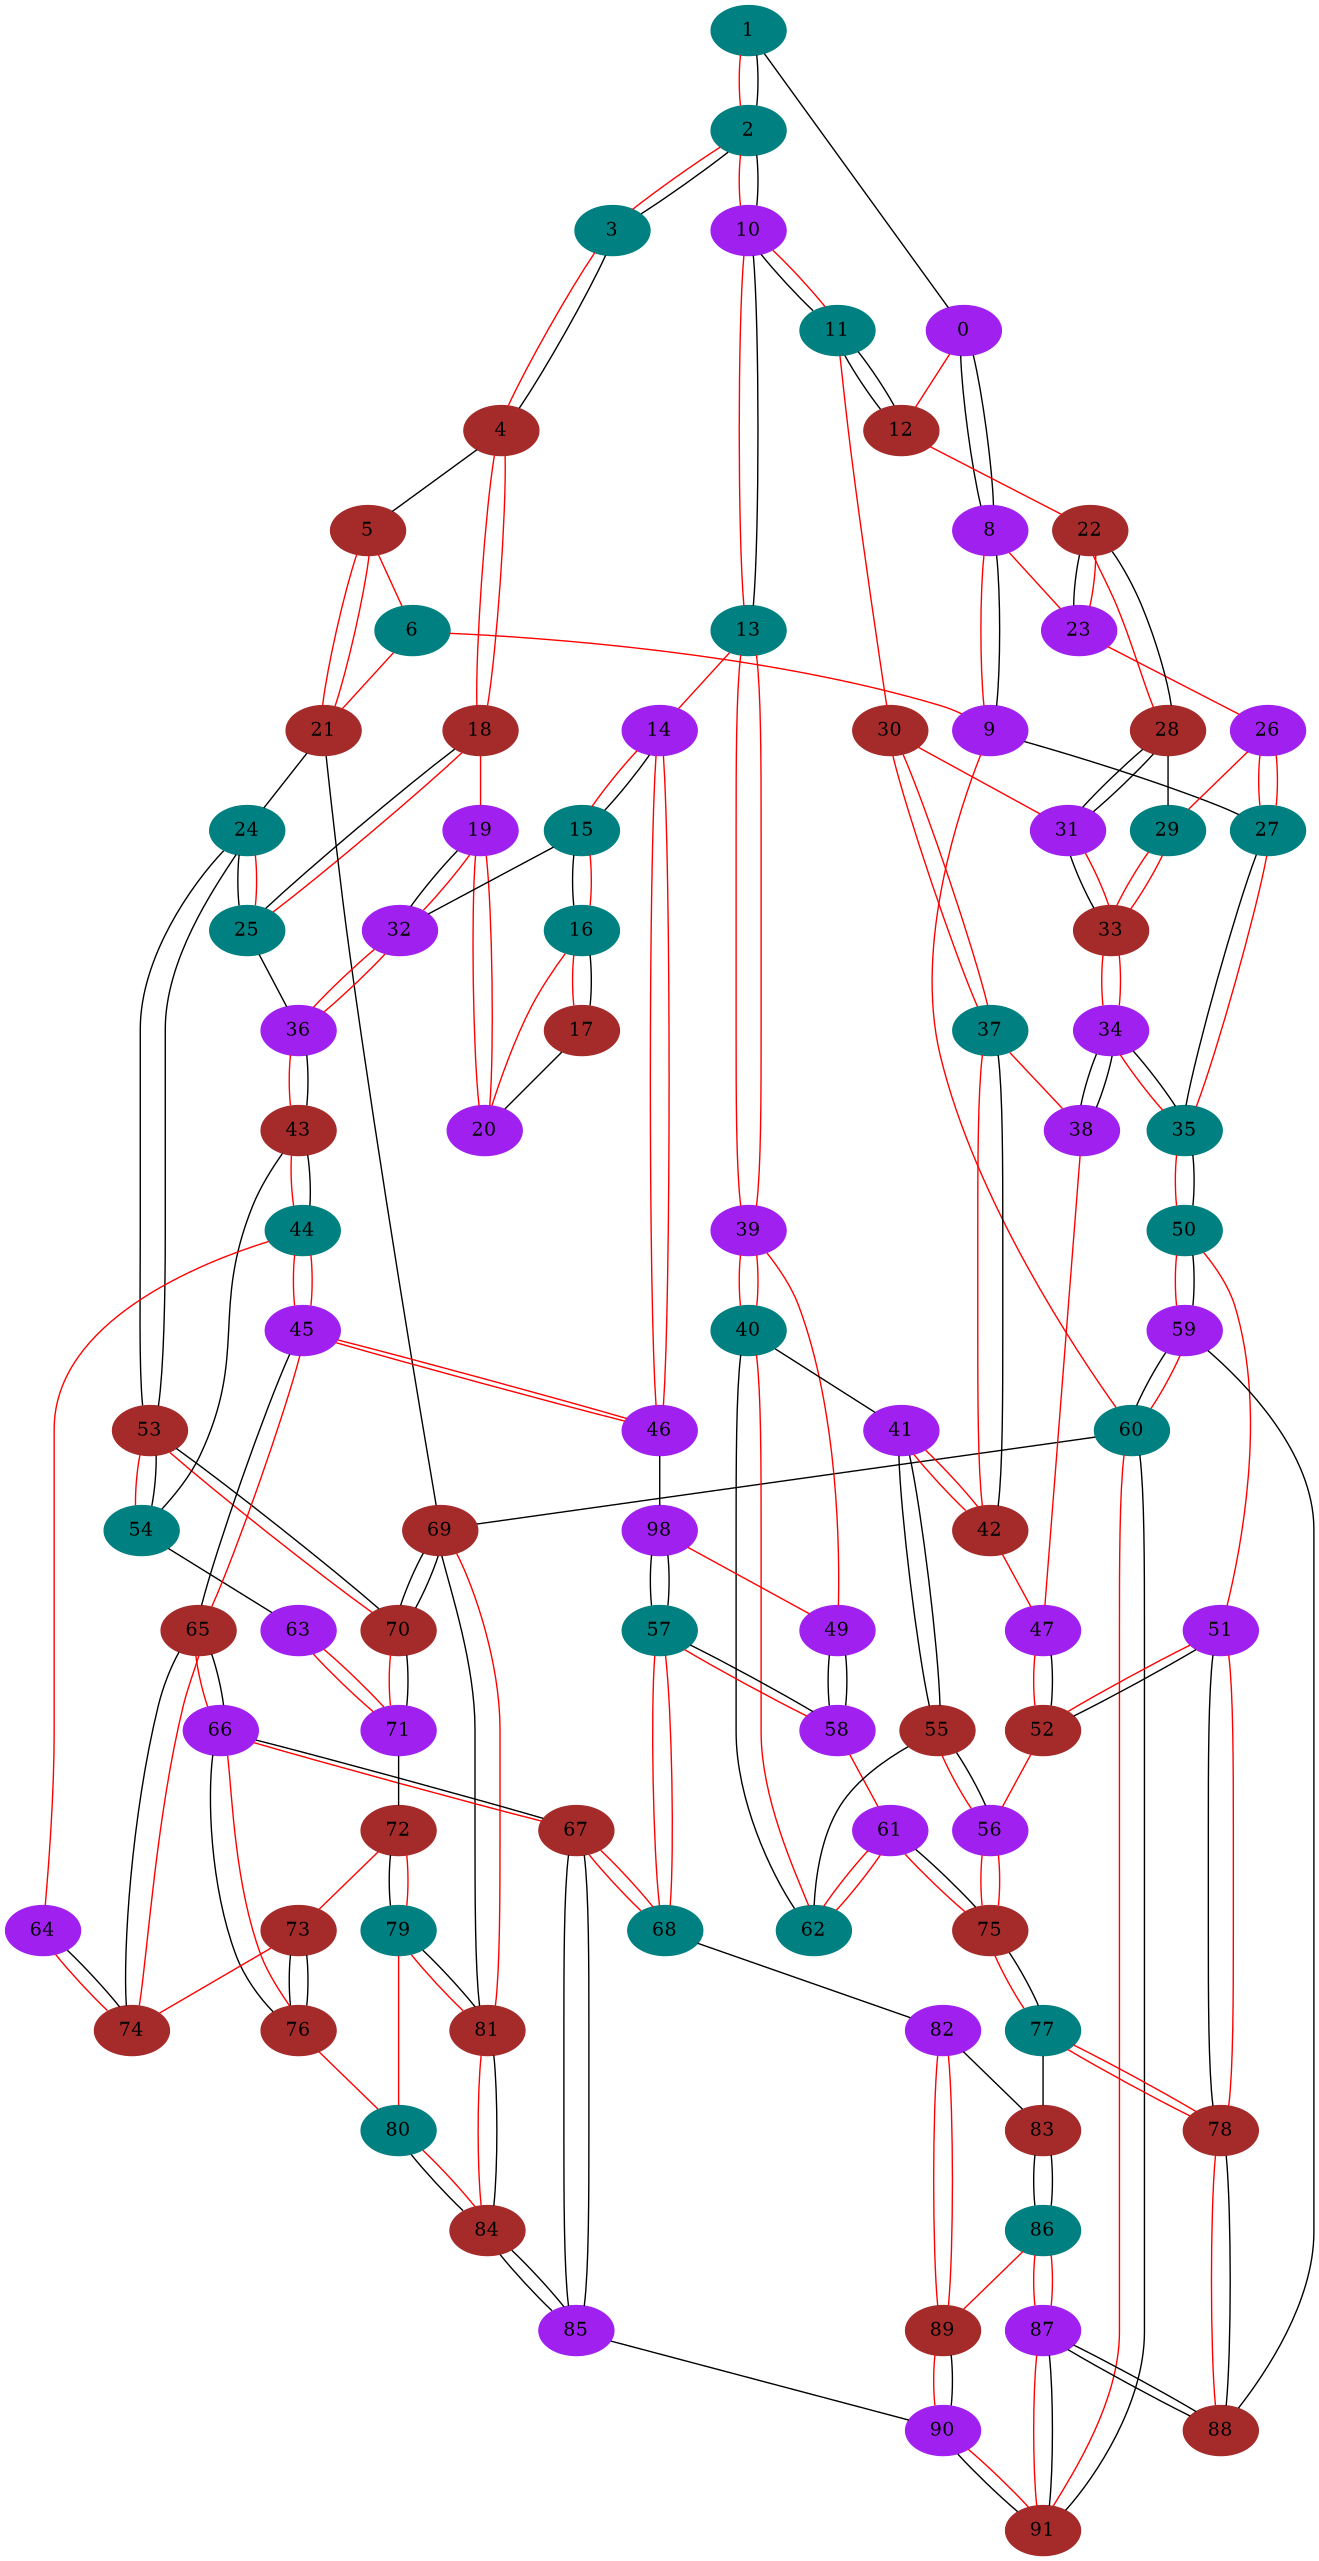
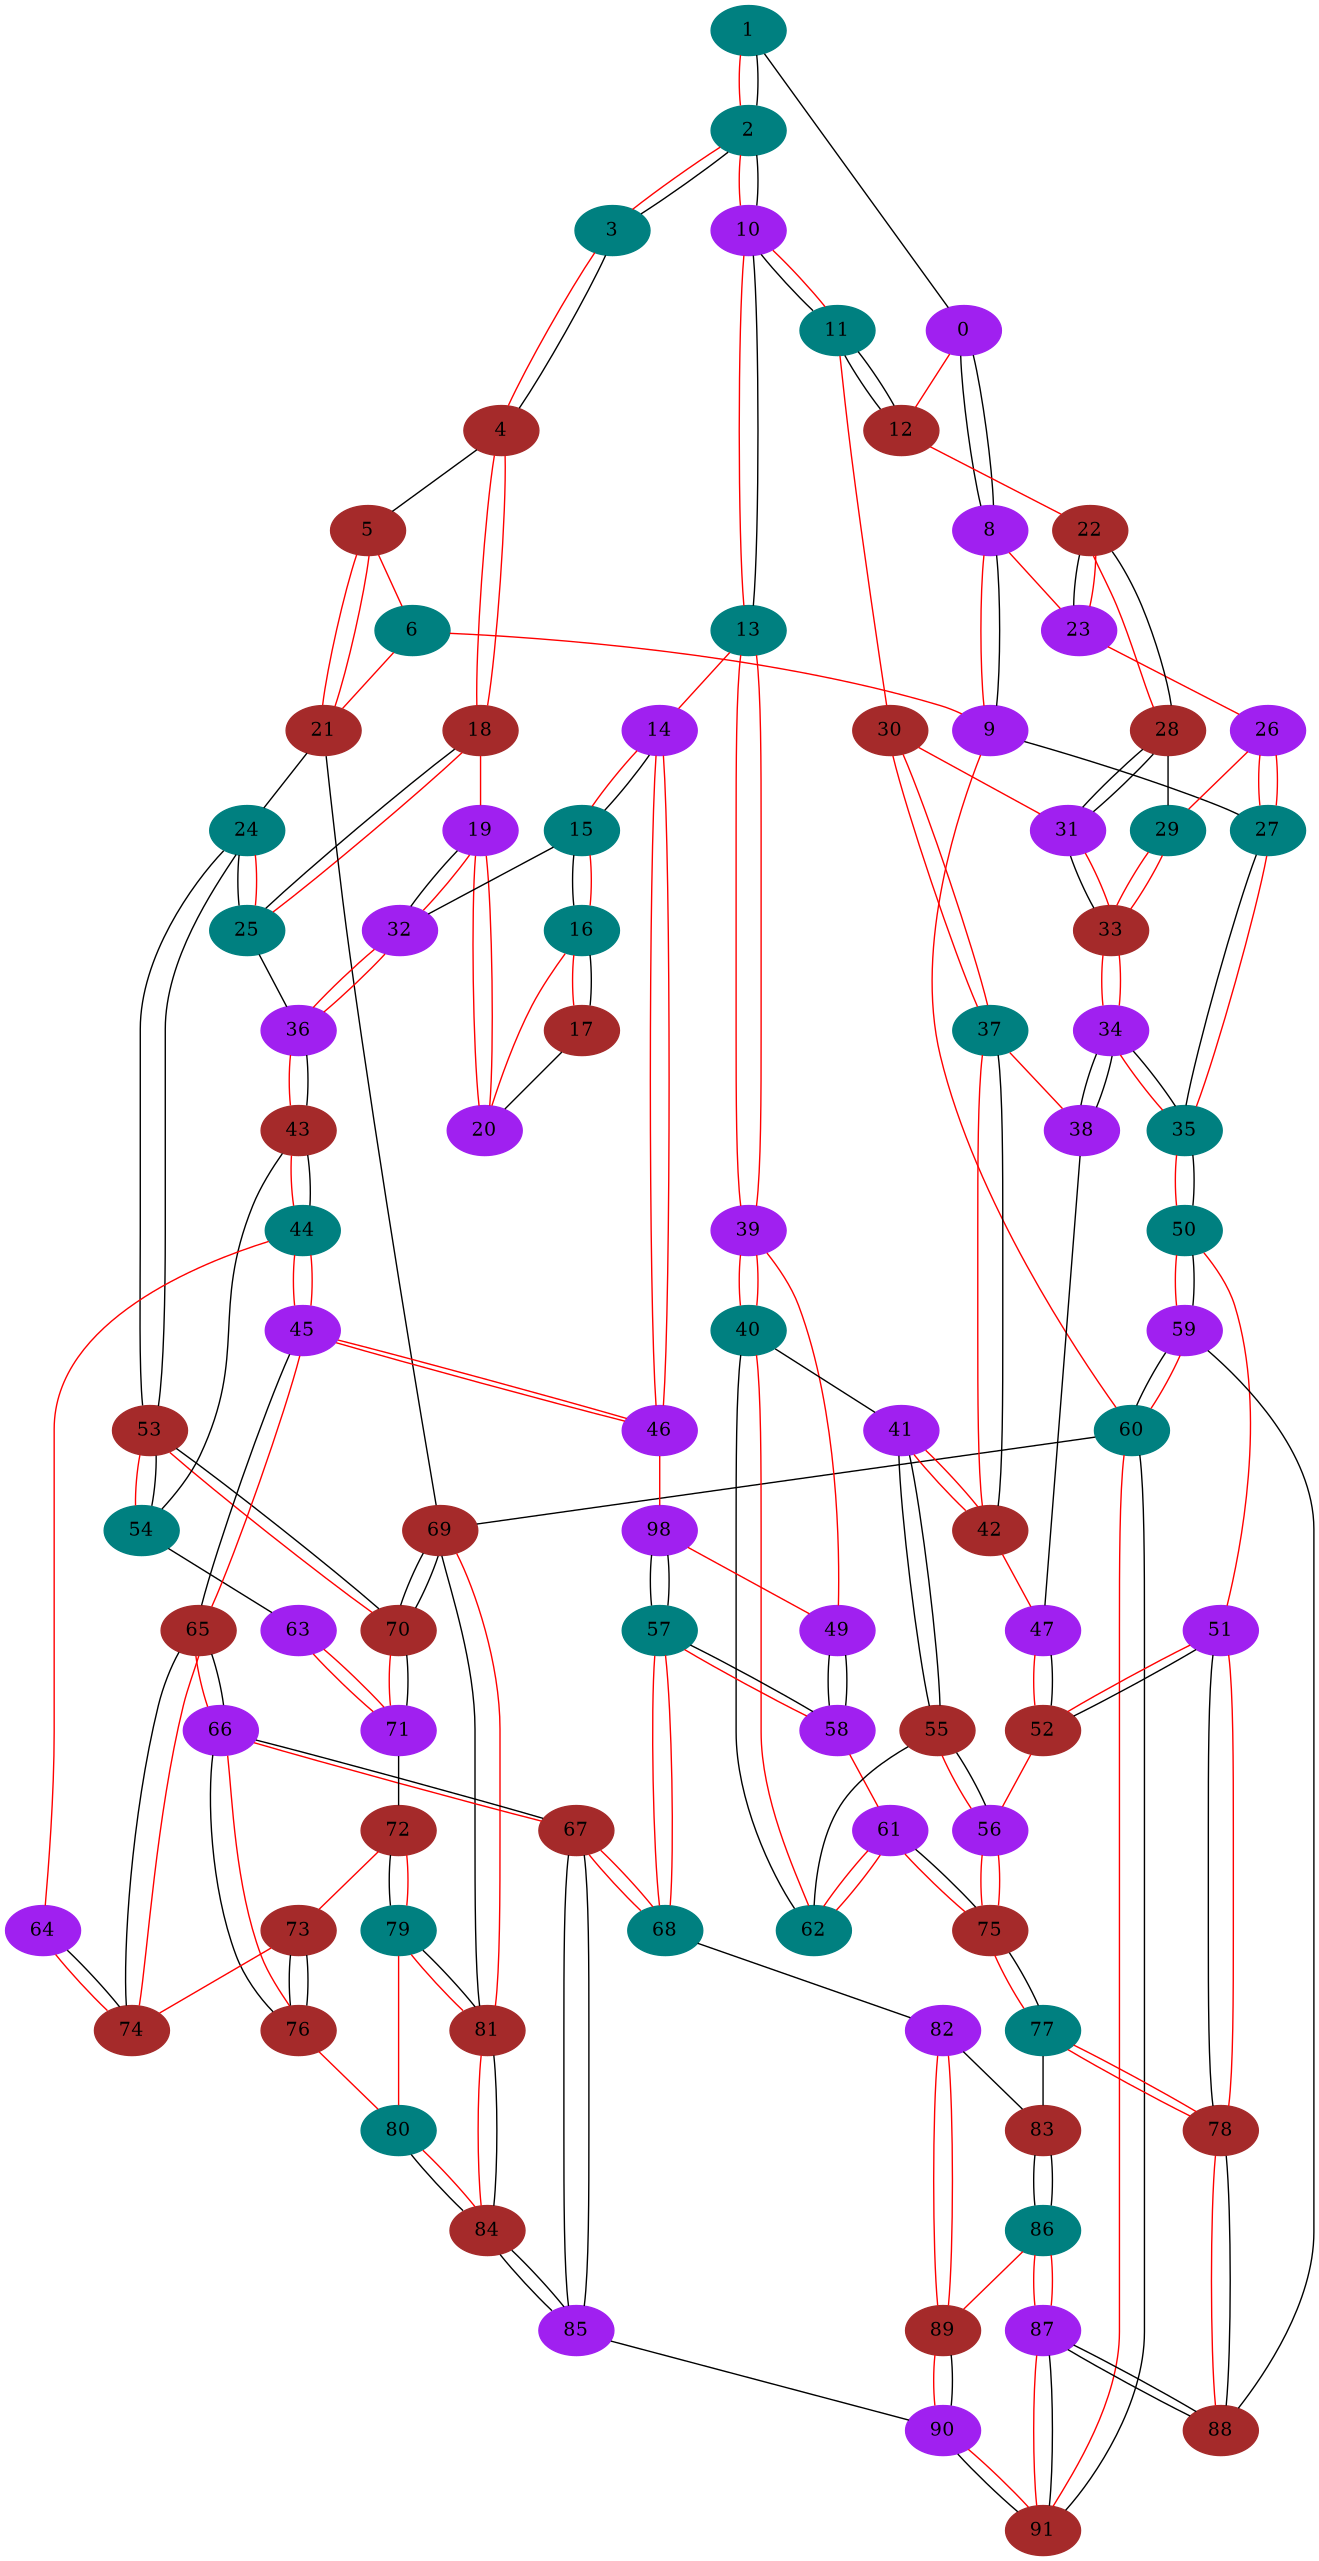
(1062, 1381) -> (1062, 1381)
(660, 1481) -> (660, 1481)
